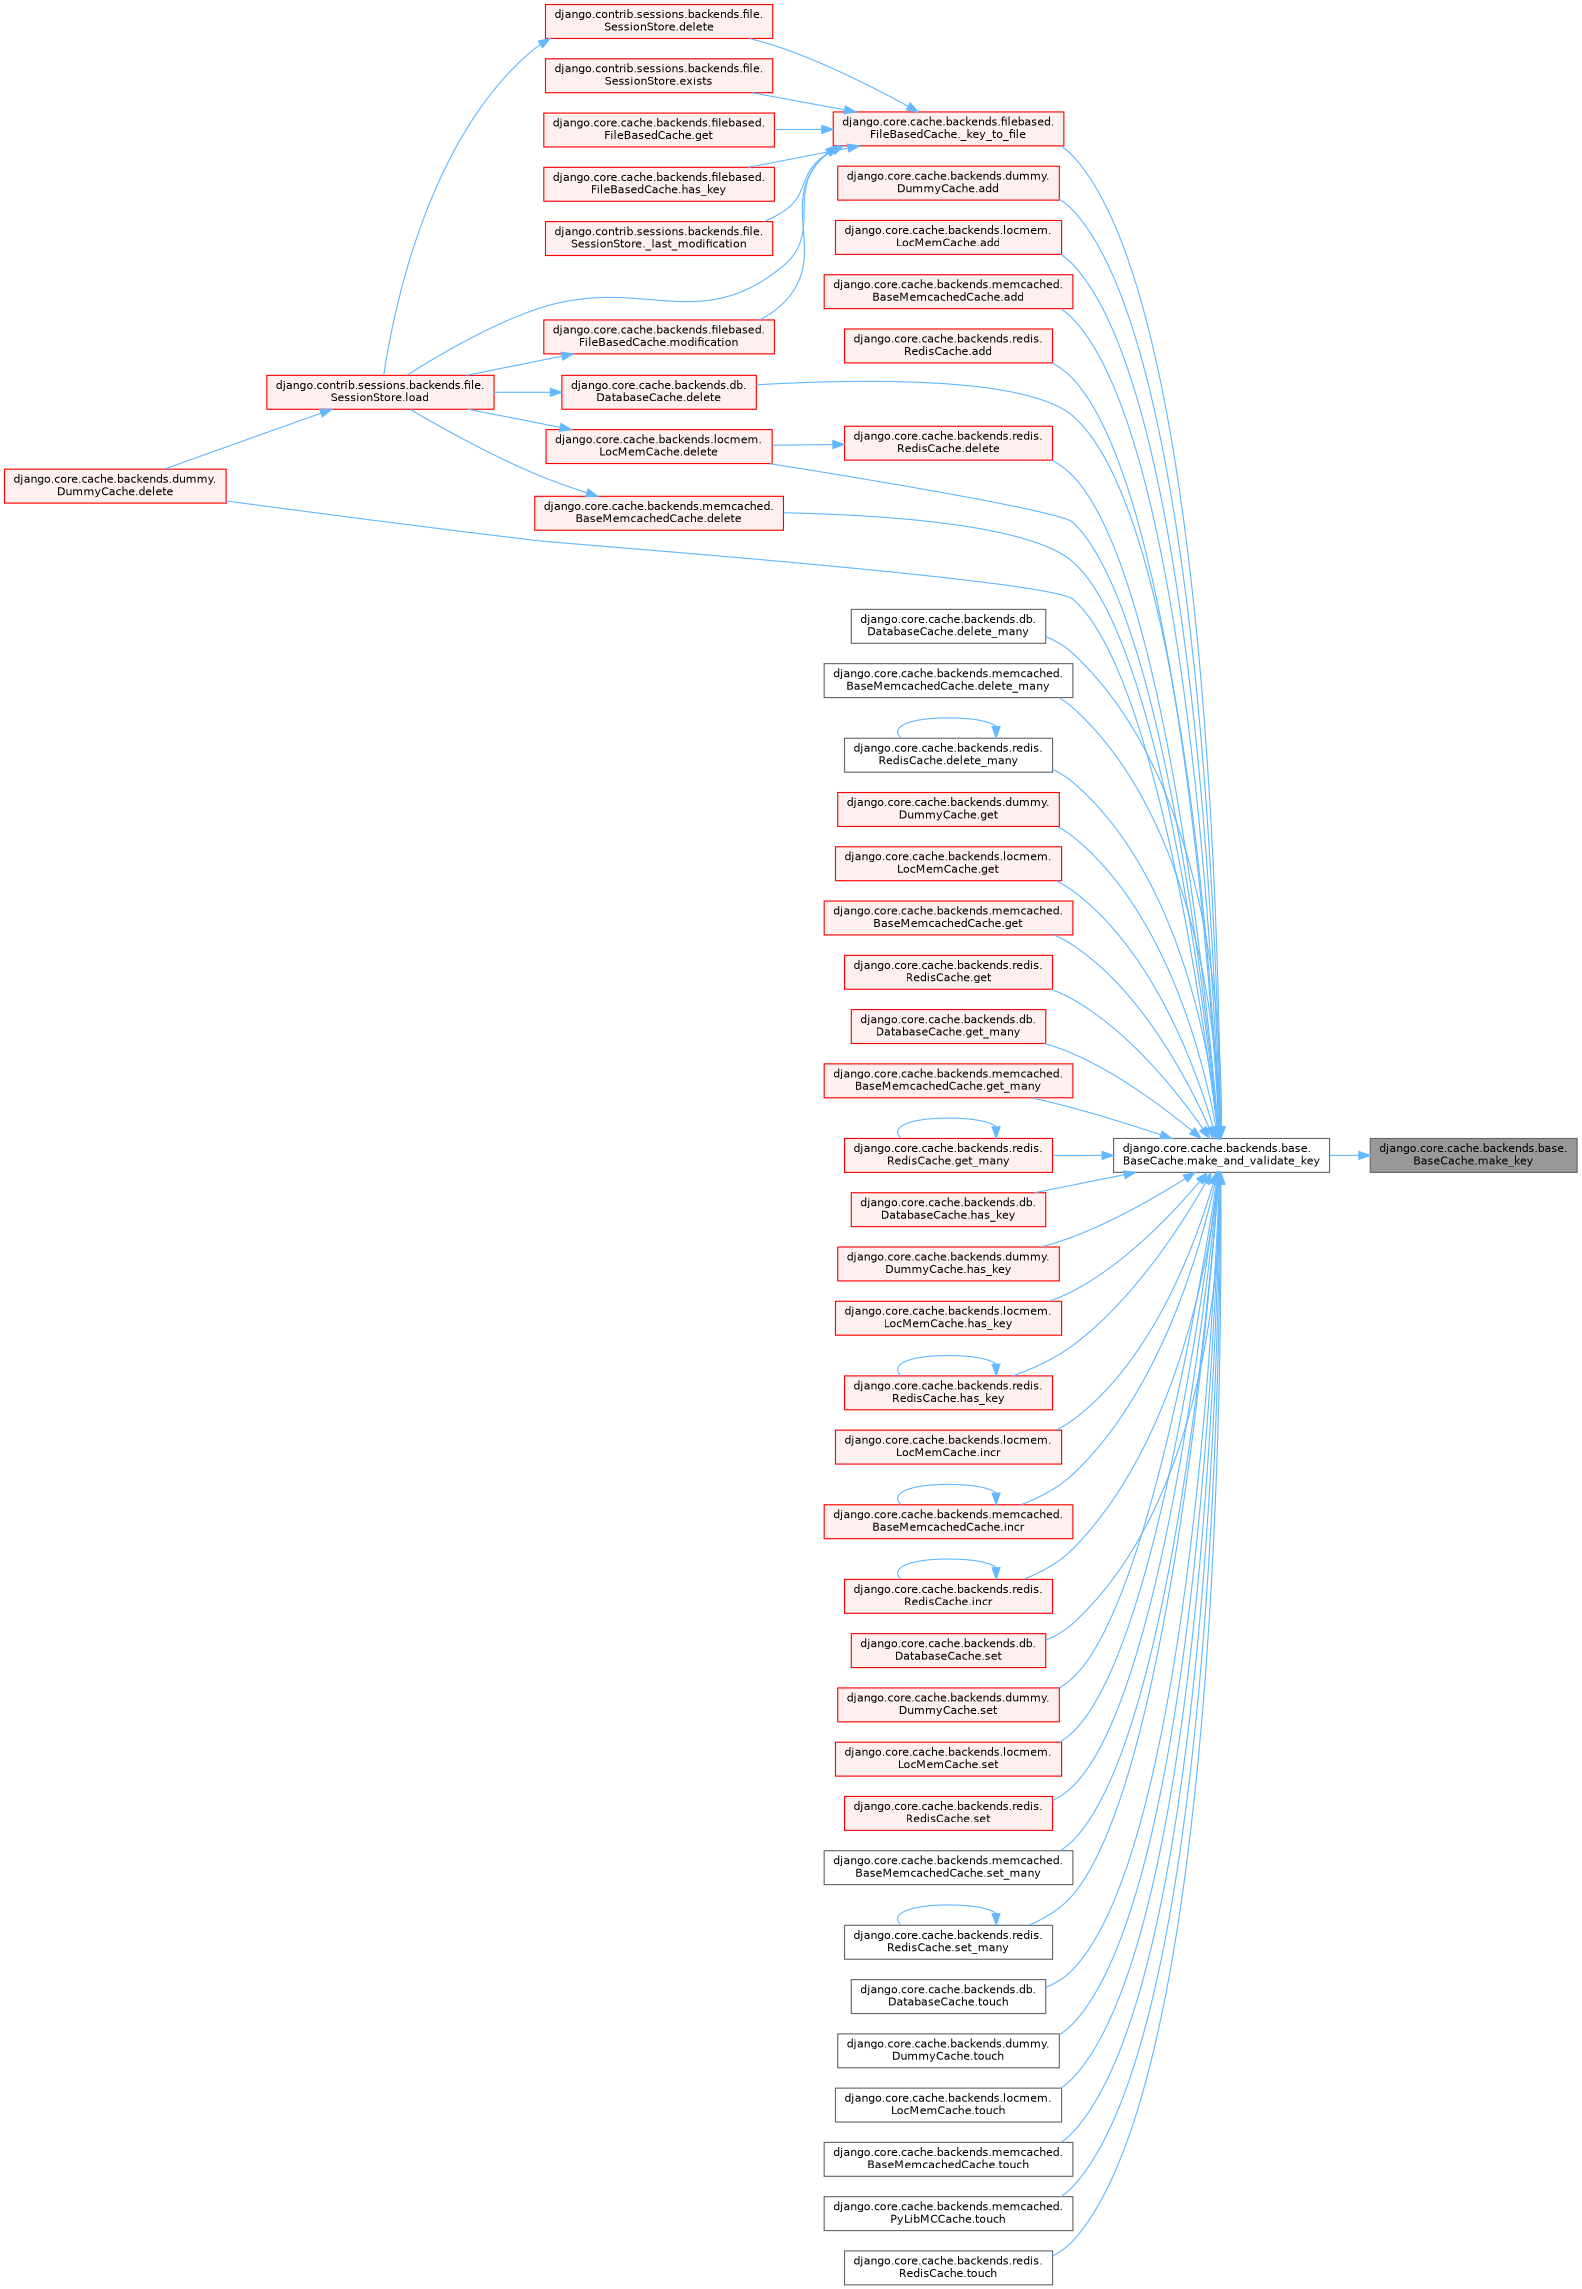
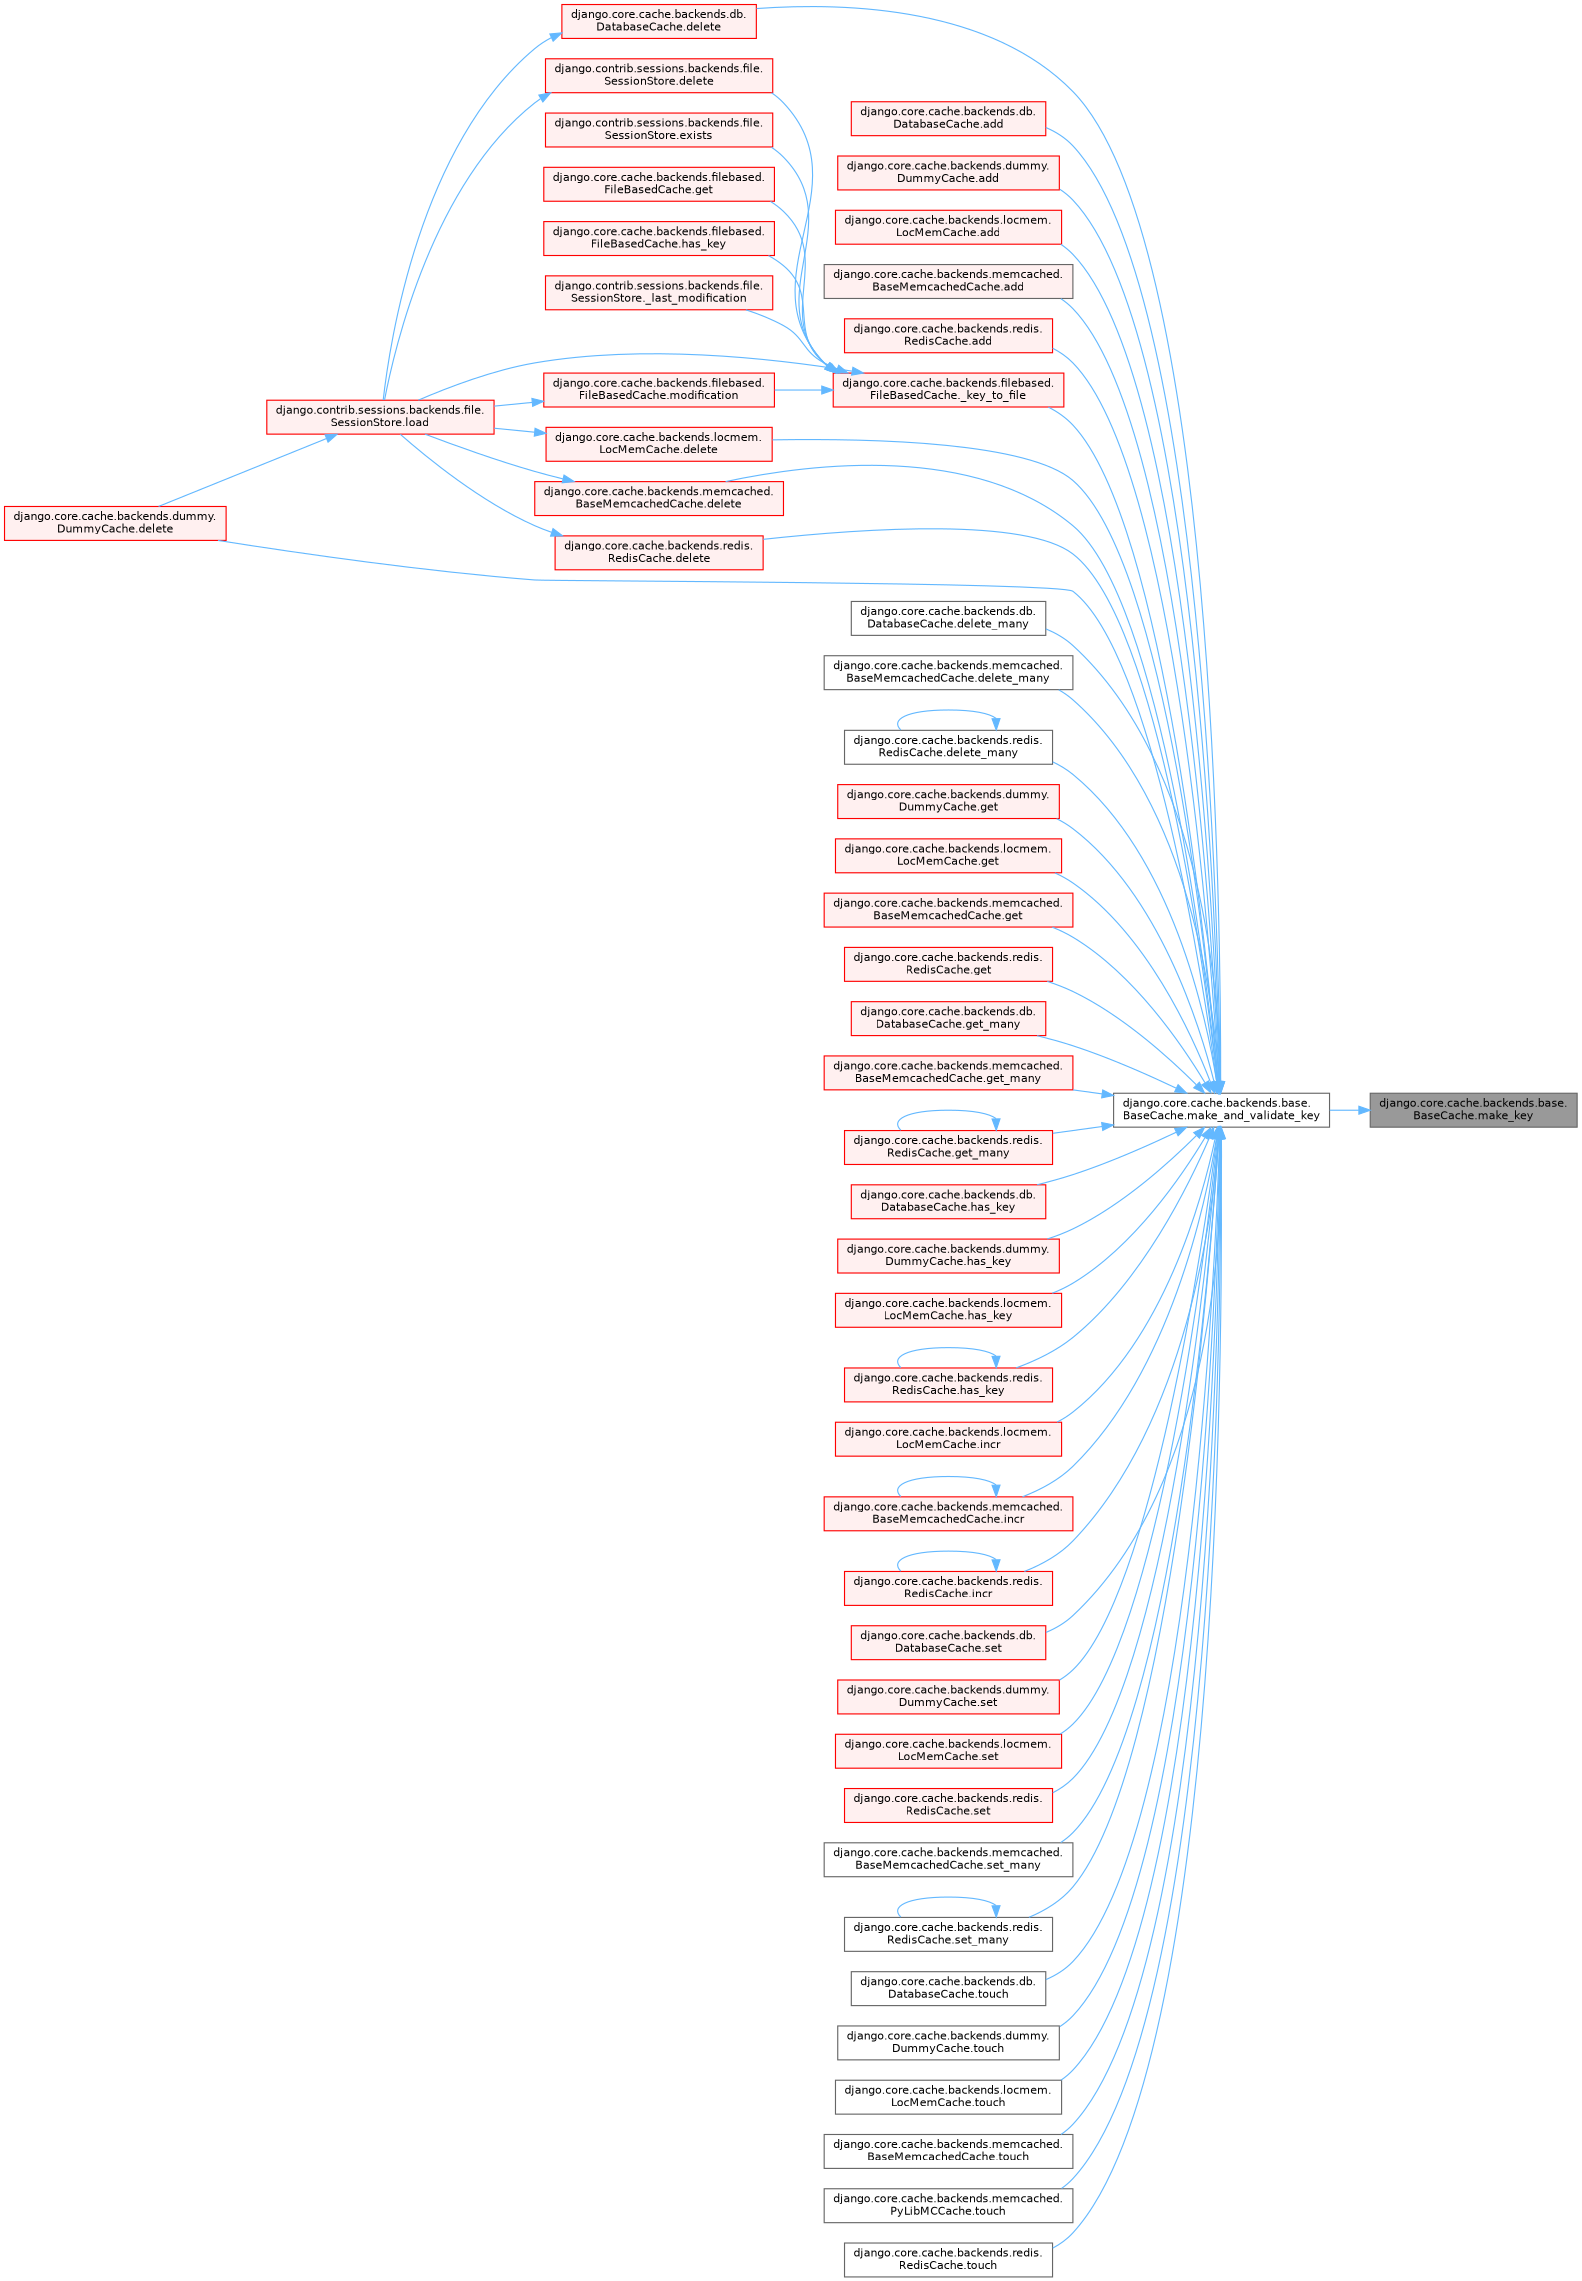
none -> (949, 119)
(949, 292) -> (949, 282)
(802, 445) -> (472, 490)
